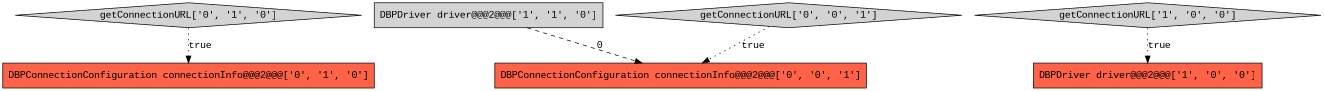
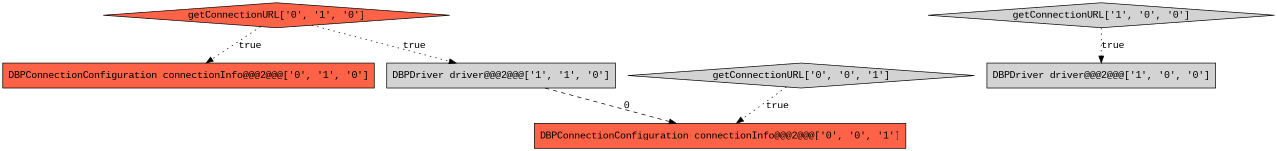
(189, 15) -> (277, 15)
none -> (381, 43)
(1148, 76) -> (1101, 76)
